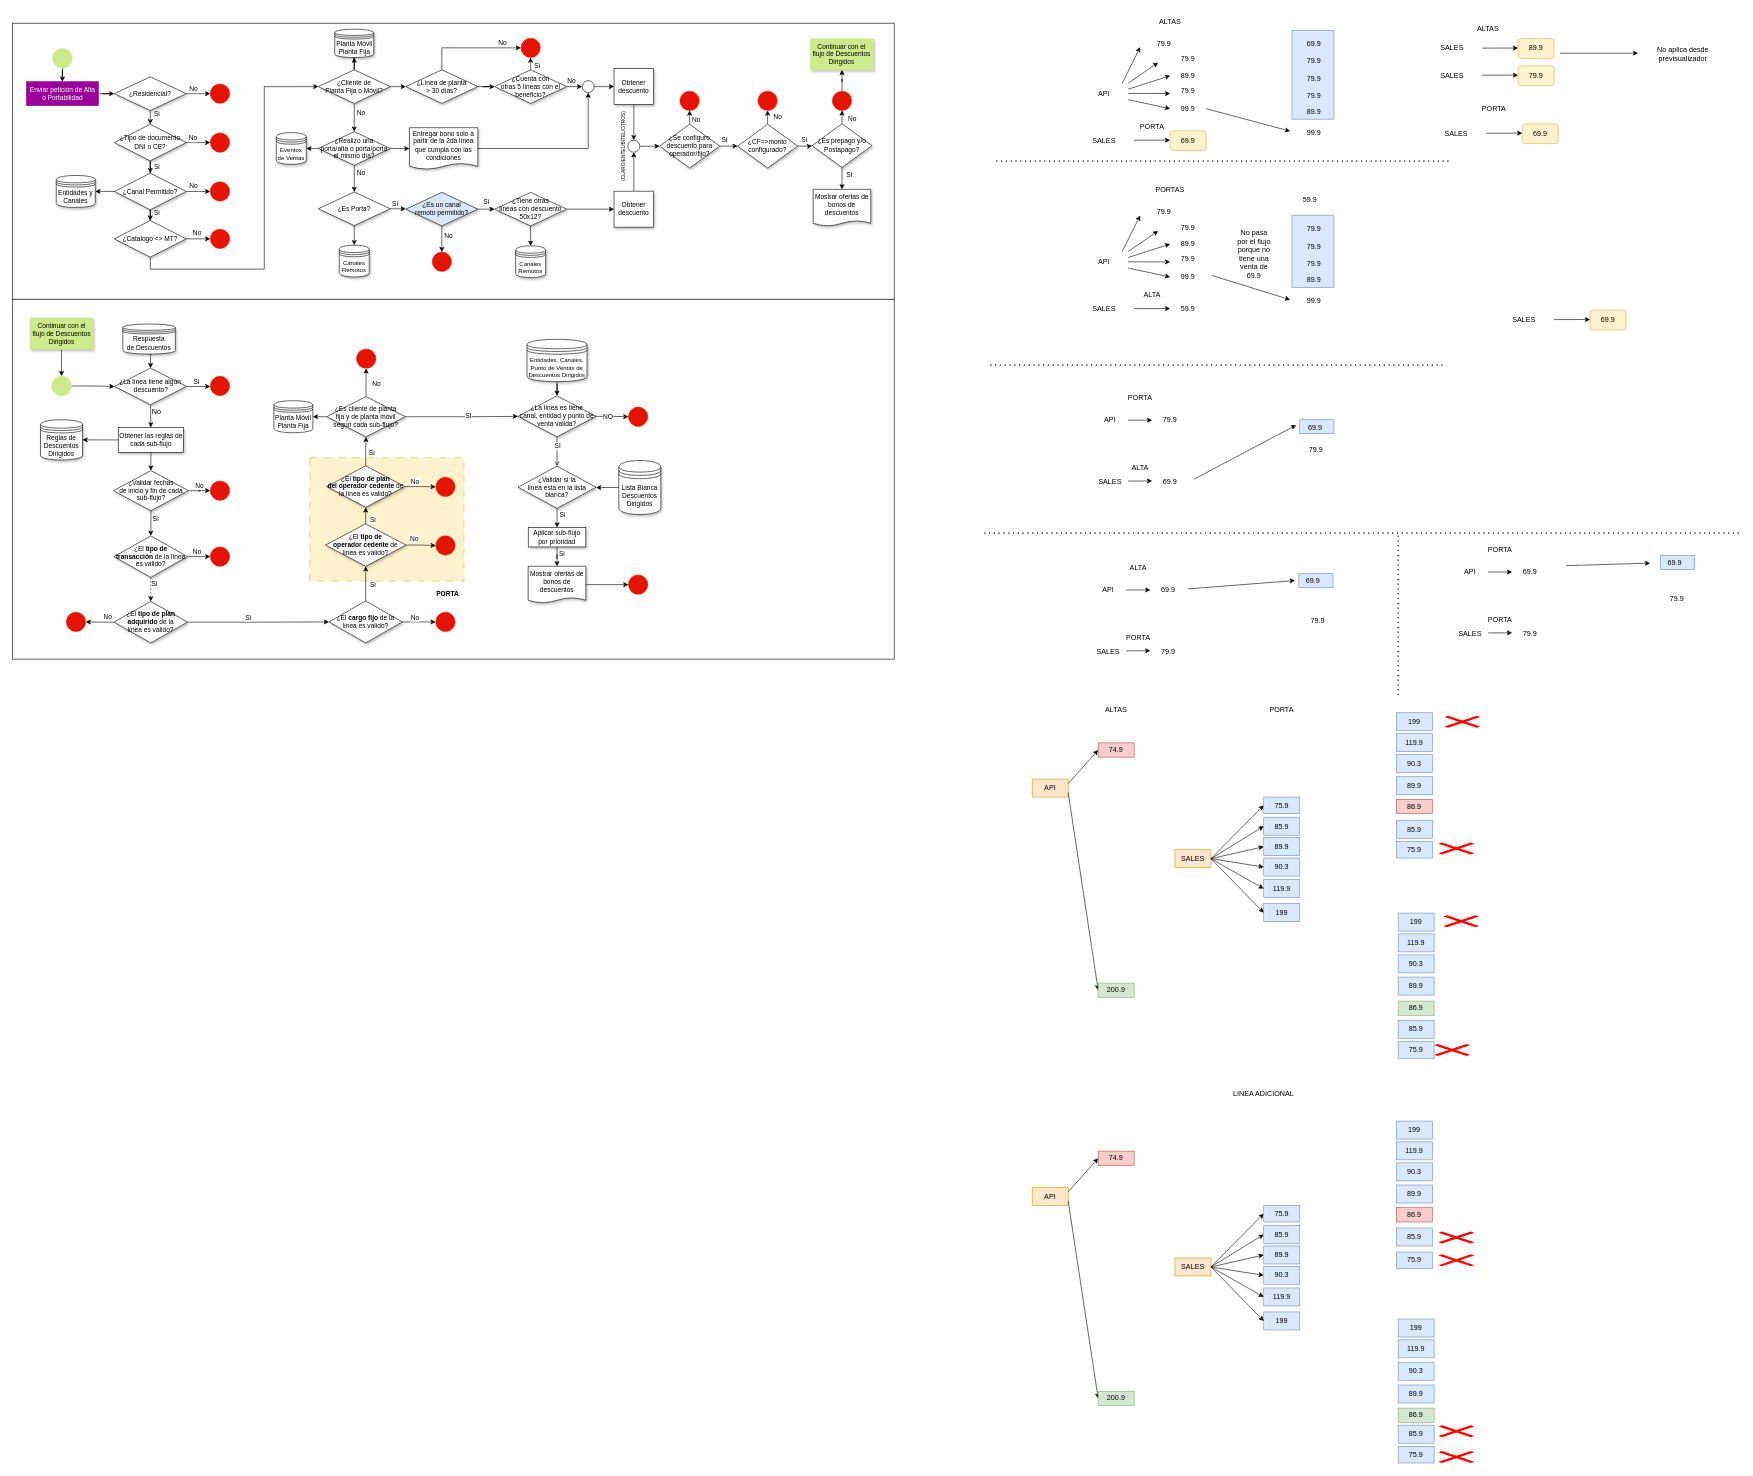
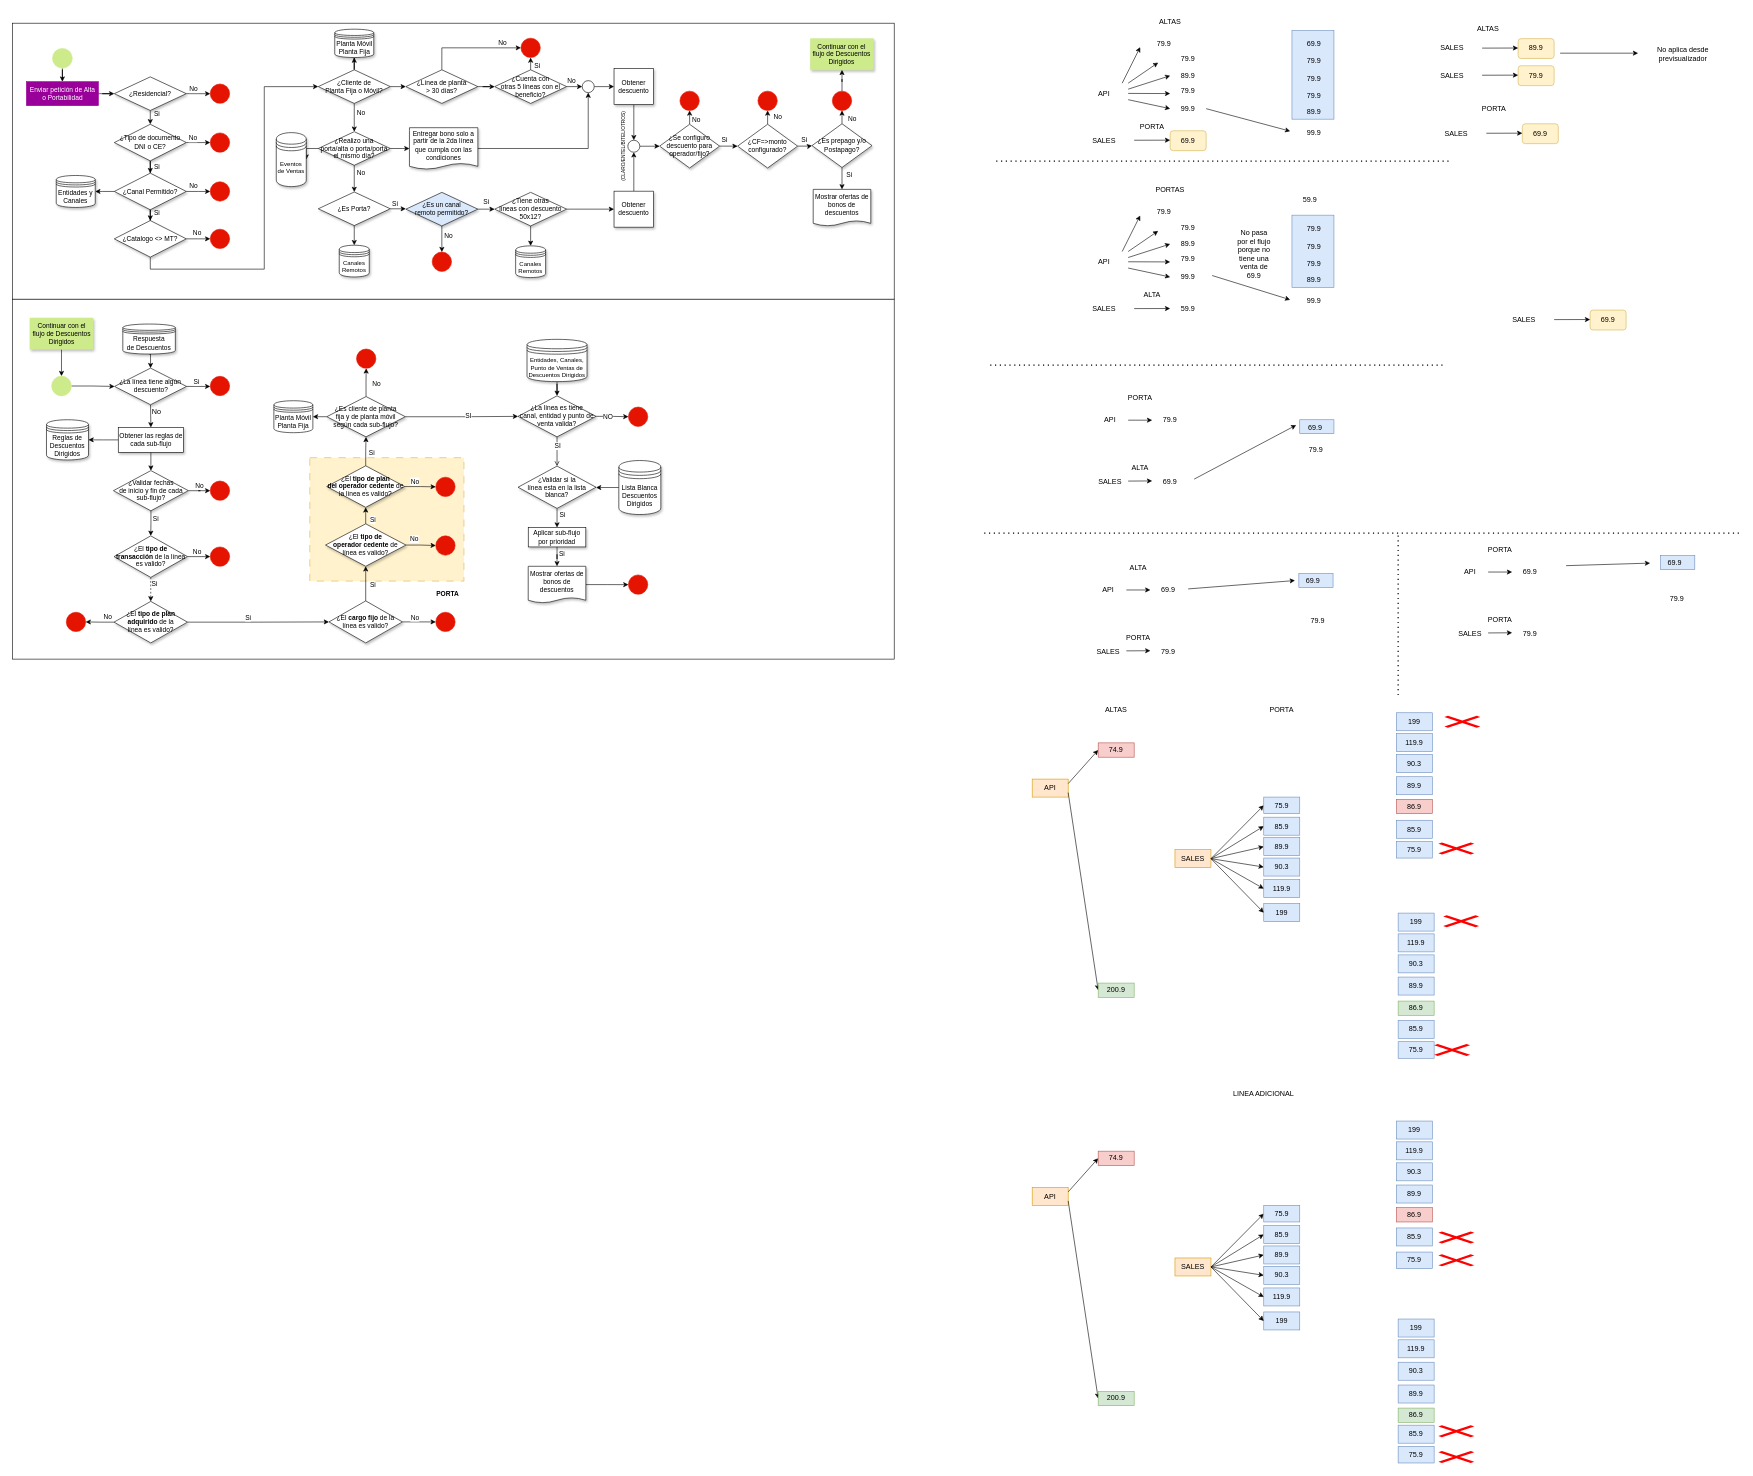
(291, 148) -> (291, 160)
(62, 440) -> (68, 440)
